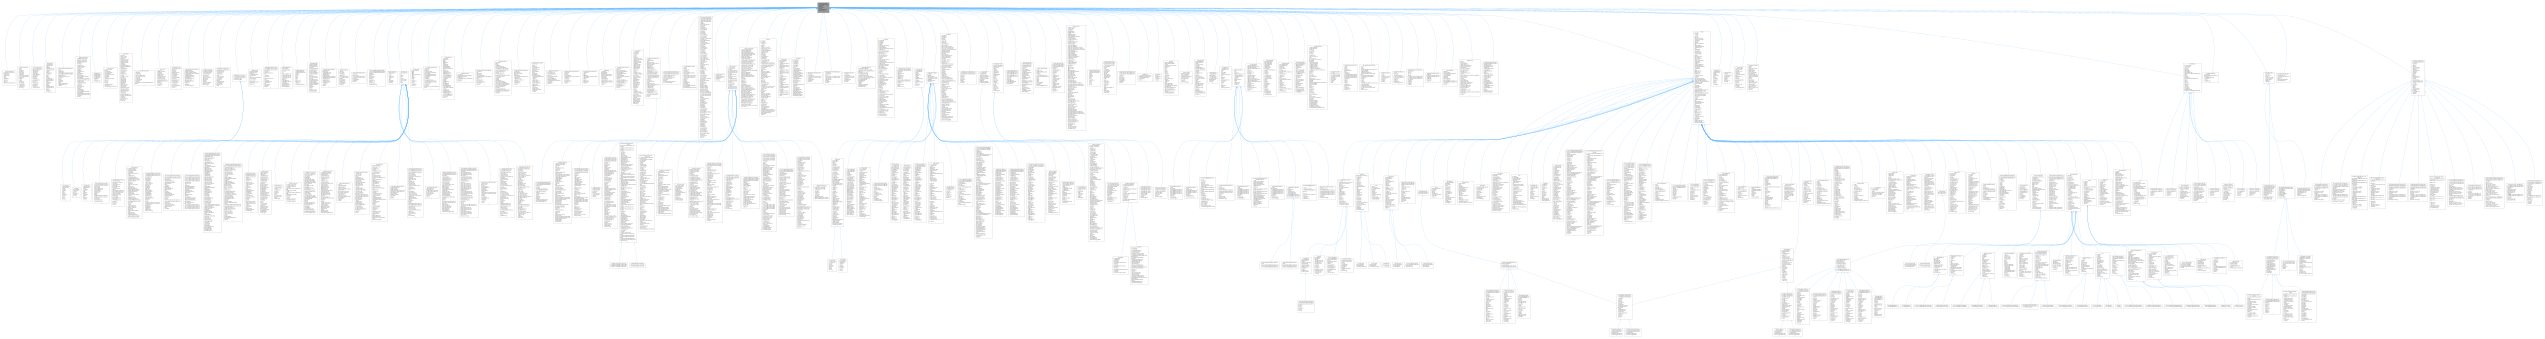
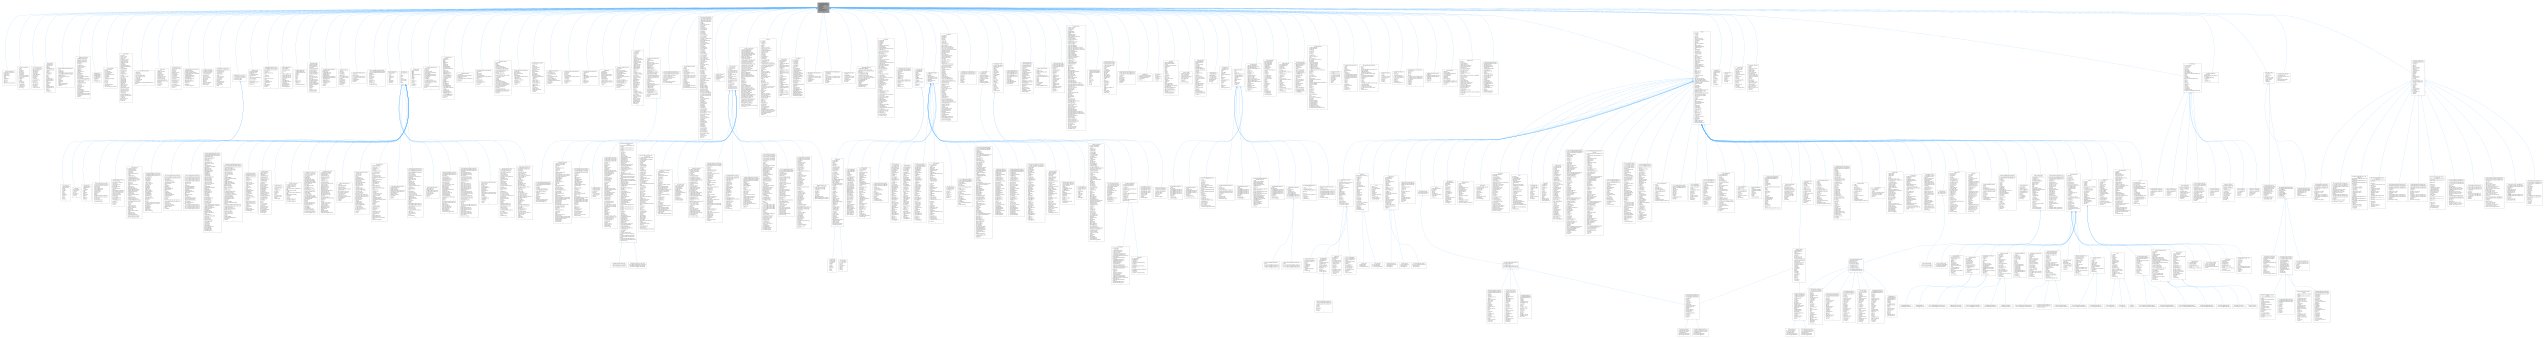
(1386, 265) -> none
